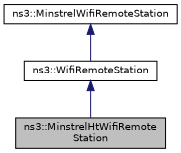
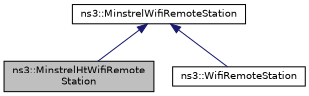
(91, 104) -> (118, 46)
